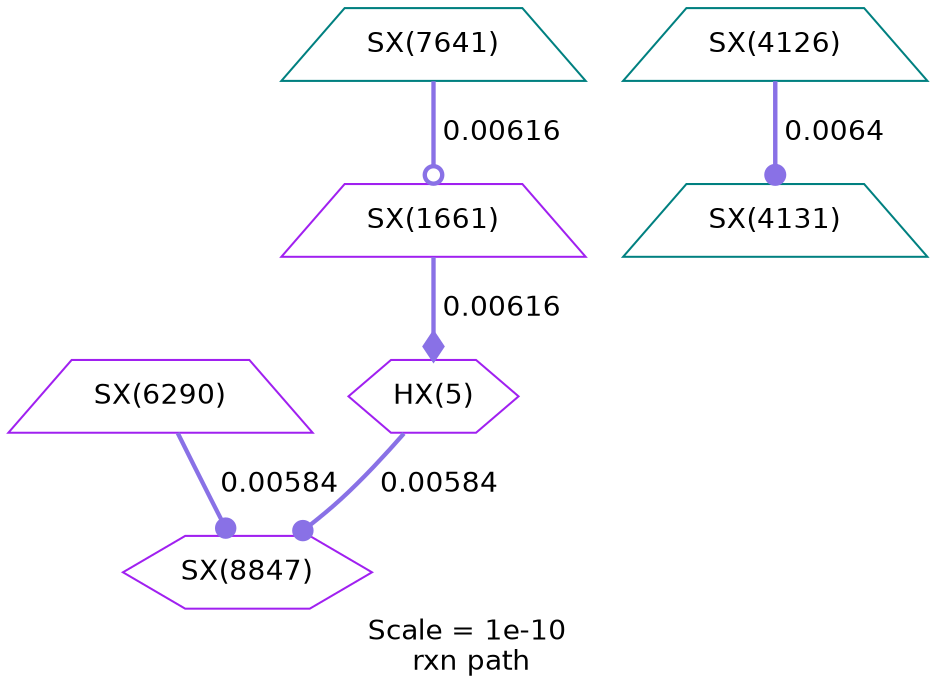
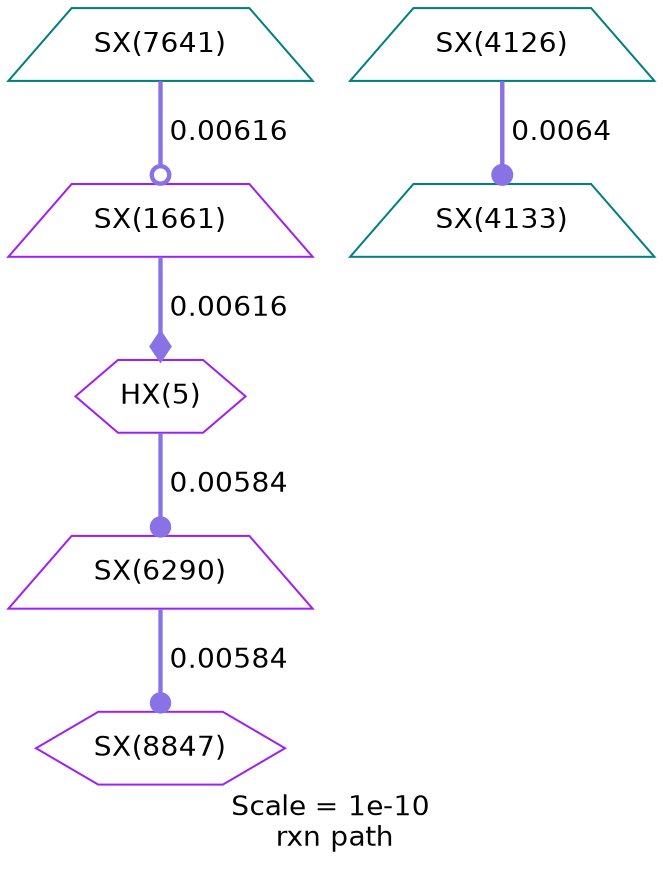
(775, 220) -> (502, 220)
(359, 482) -> (161, 476)
